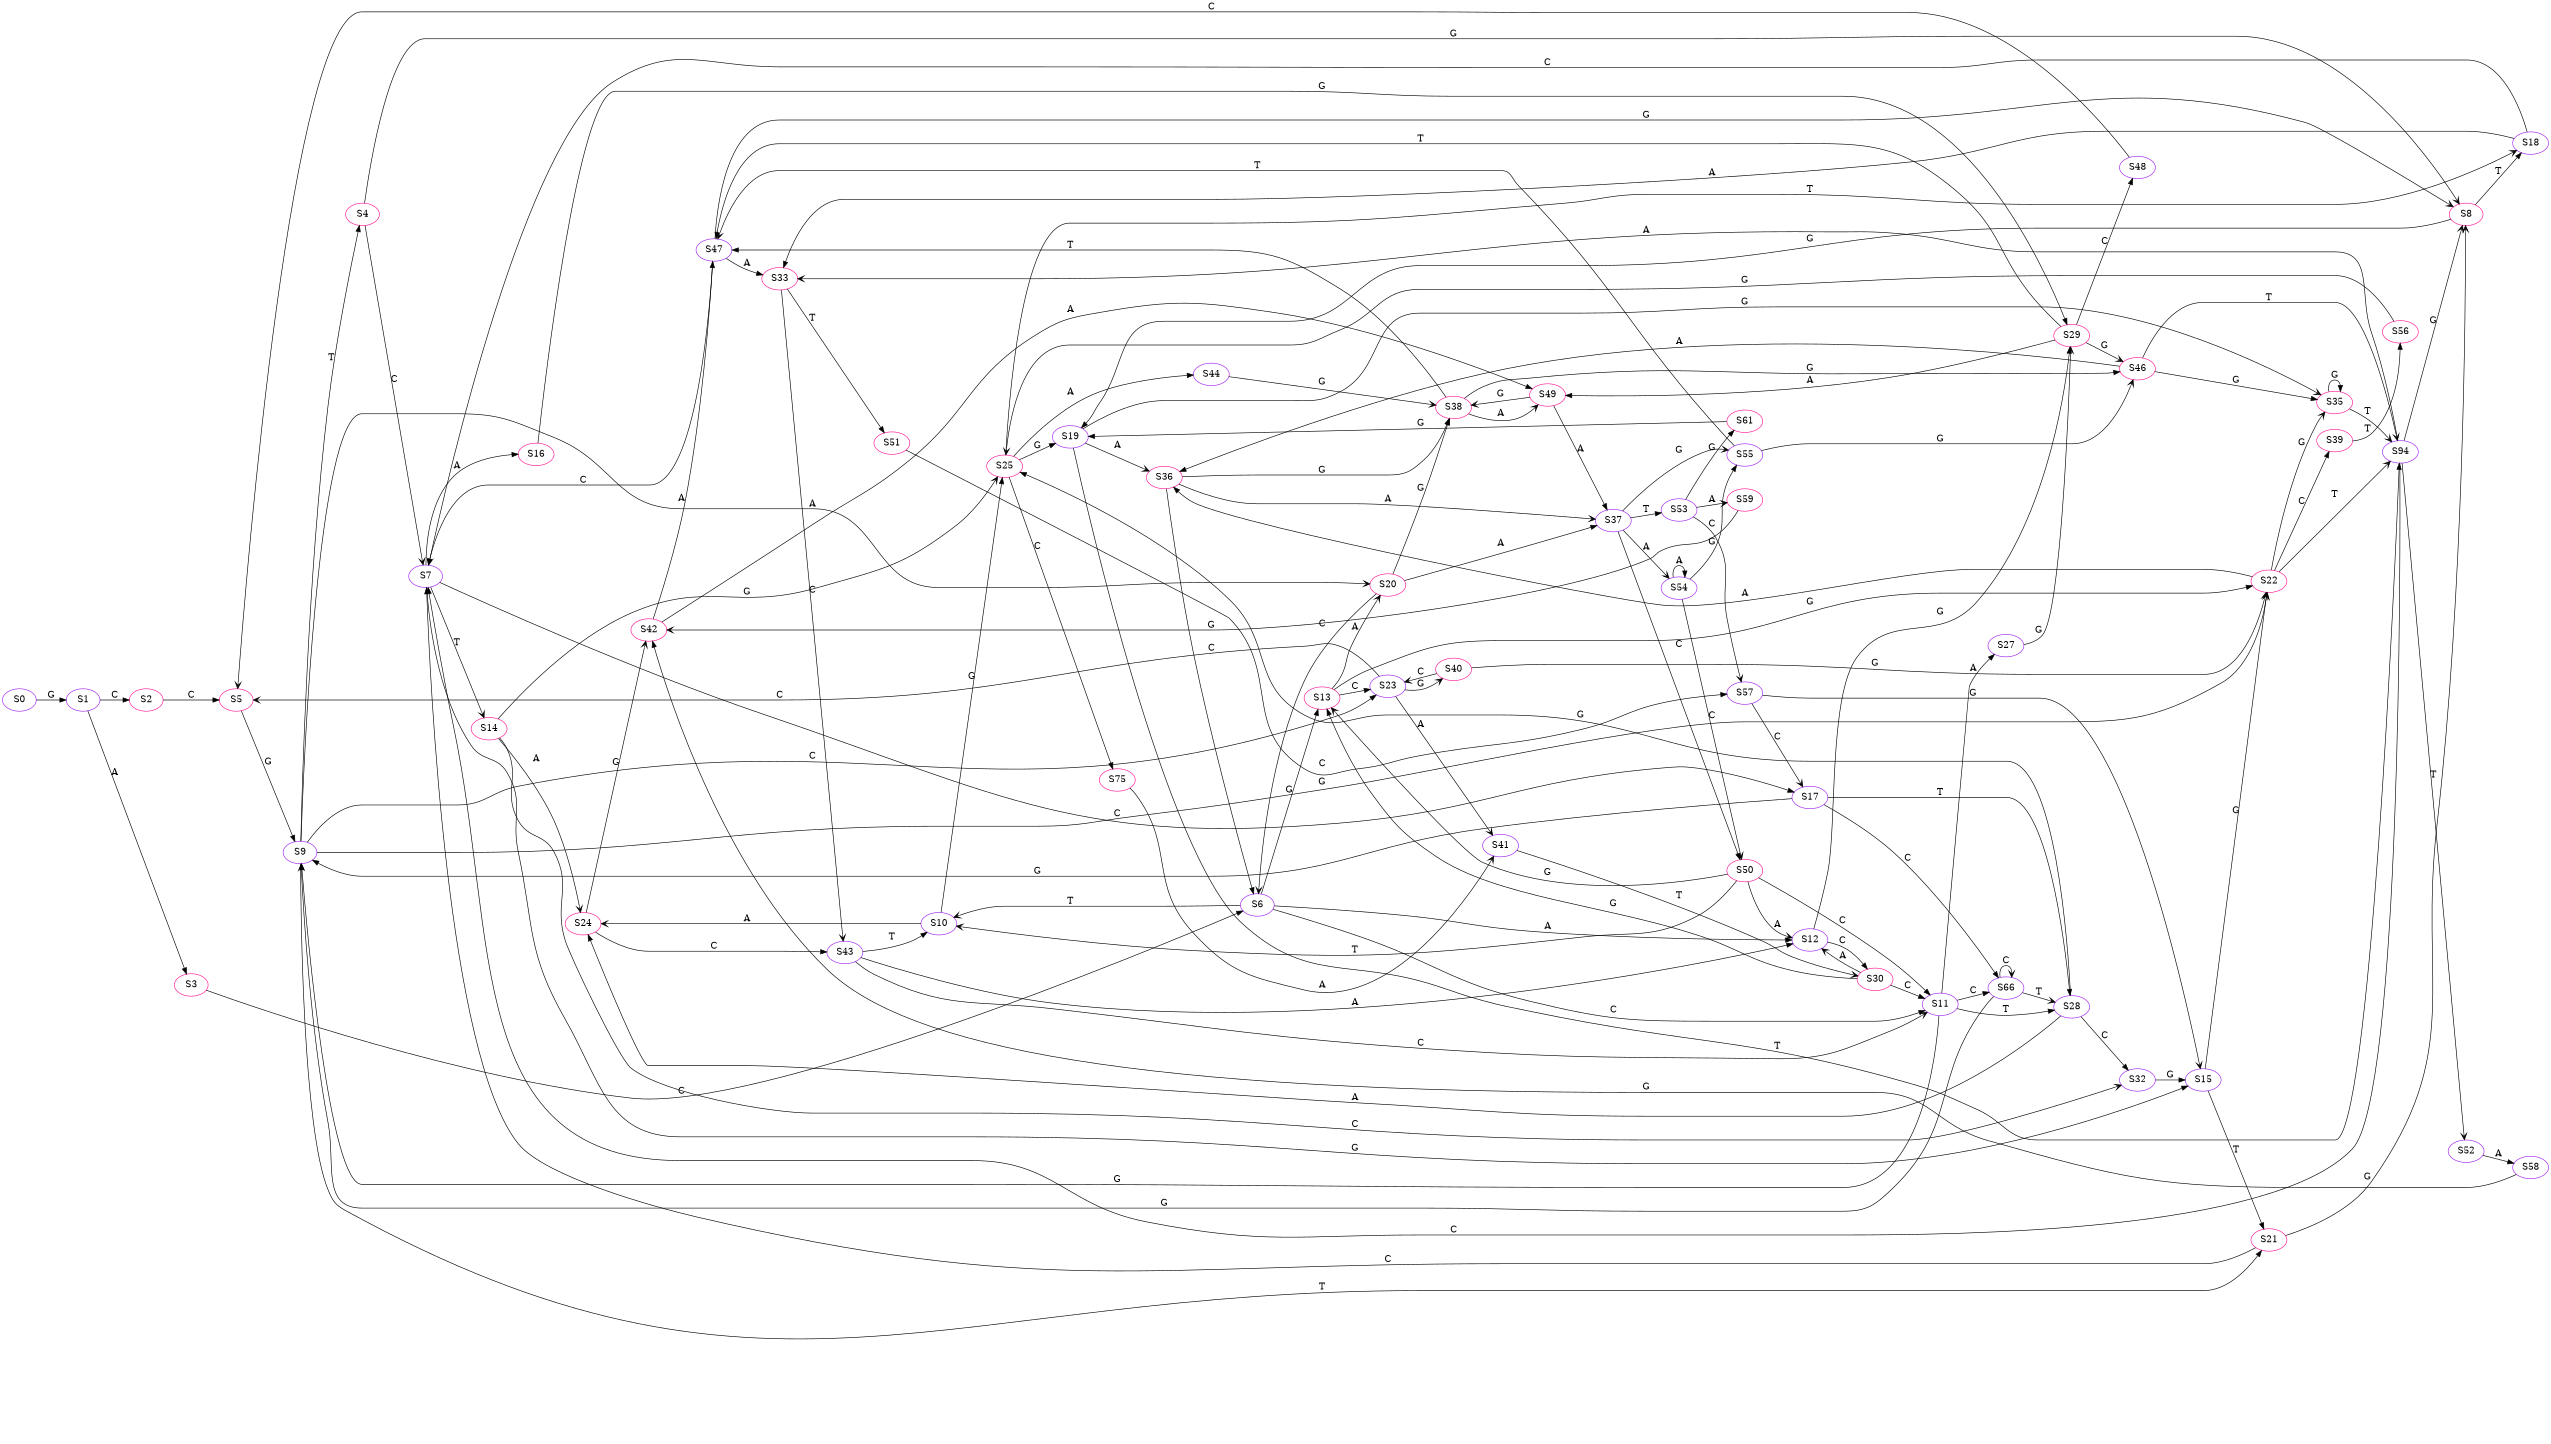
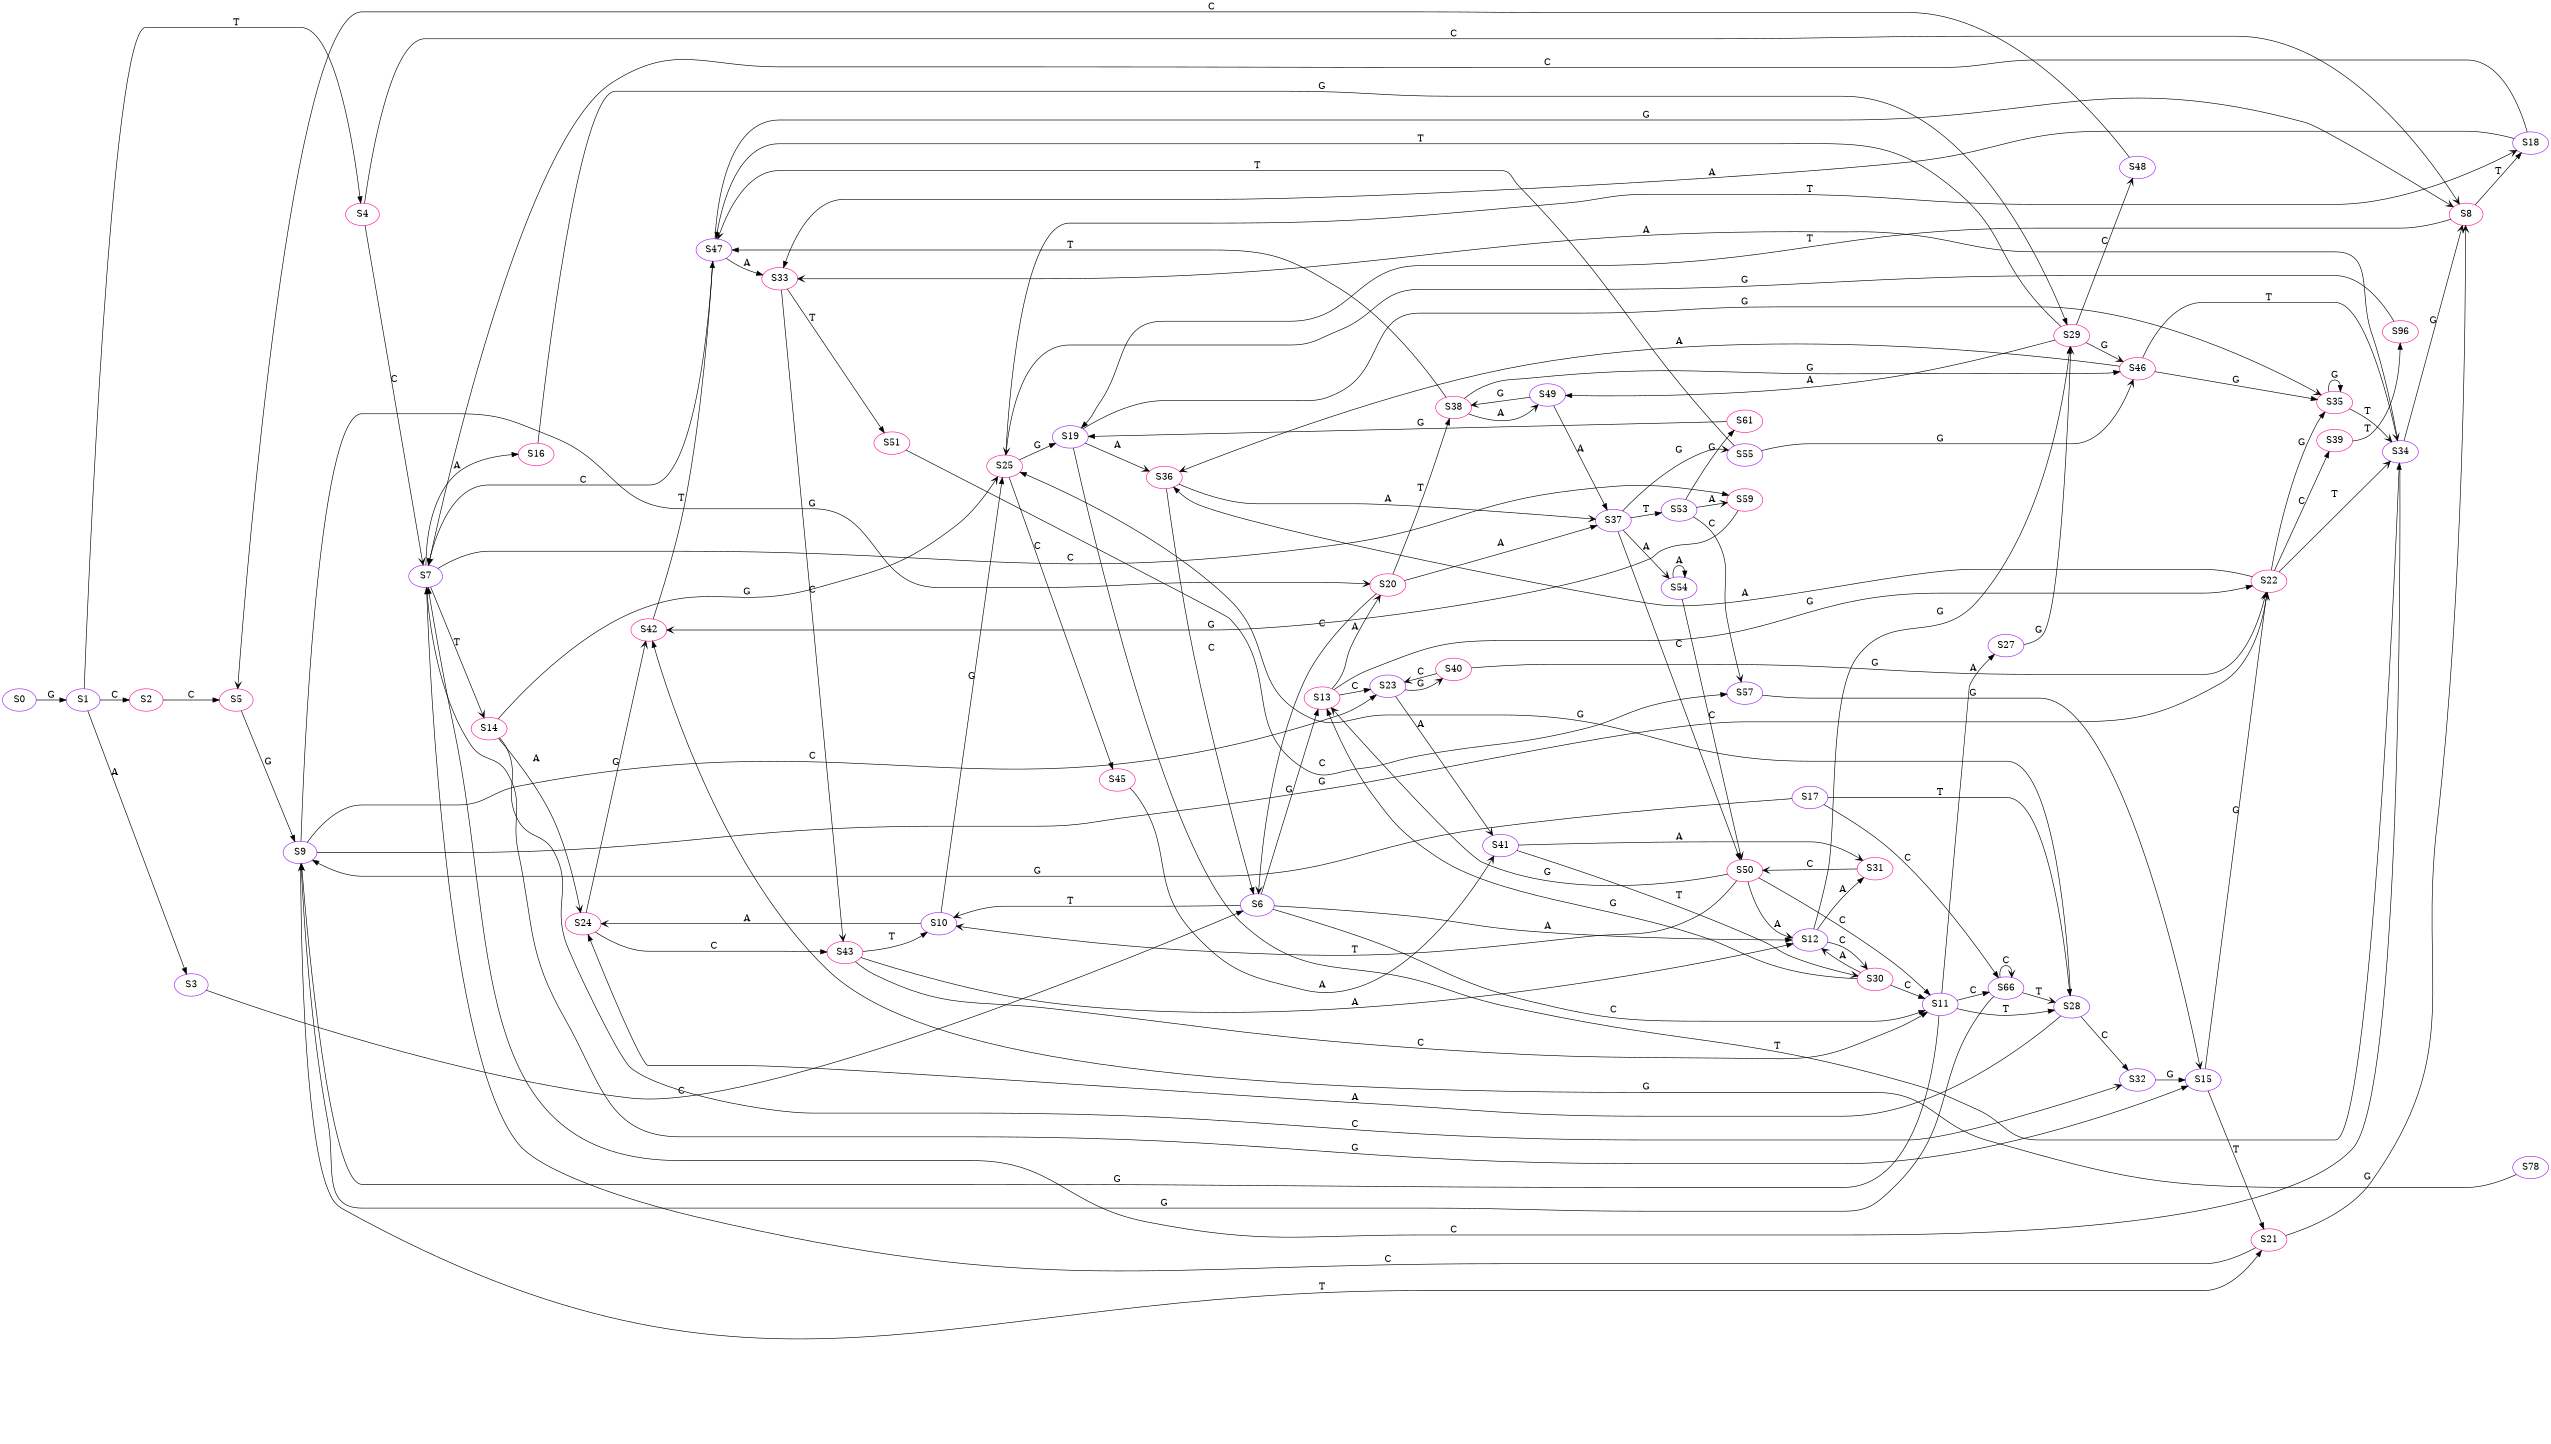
(1454, 34) -> (1454, 34)
(1810, 239) -> (1810, 239)
(2102, 258) -> (2102, 258)
(1050, 327) -> none
(2400, 332) -> (2400, 332)
(1645, 351) -> (1645, 351)
(1211, 374) -> none
(1548, 395) -> (1548, 395)
(2400, 452) -> (2400, 452)
(1327, 475) -> none
(1421, 488) -> (1421, 488)
(2290, 491) -> (2290, 491)
(681, 498) -> (681, 498)
(812, 504) -> (812, 504)
(1722, 523) -> none
(316, 535) -> (115, 186)
(827, 699) -> none
(1776, 742) -> none
(1117, 780) -> (1117, 780)
(1063, 812) -> (1082, 564)
none -> (1875, 869)
(1847, 950) -> (1847, 950)
(845, 952) -> (845, 952)
(191, 985) -> (191, 985)
(1387, 1046) -> (1387, 1046)
(2466, 1151) -> none
(2531, 1167) -> (2531, 1167)
